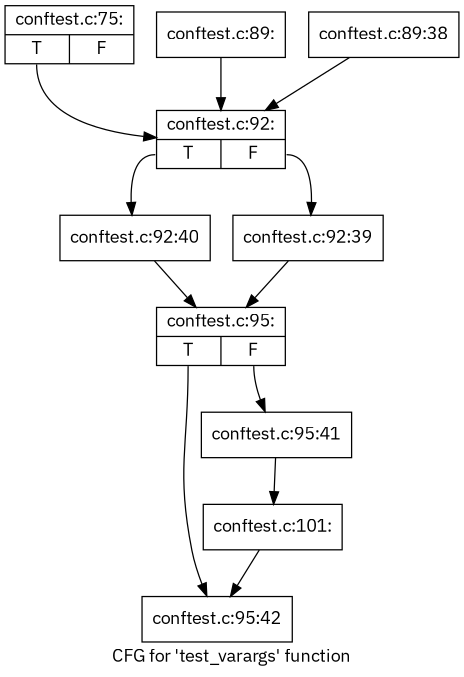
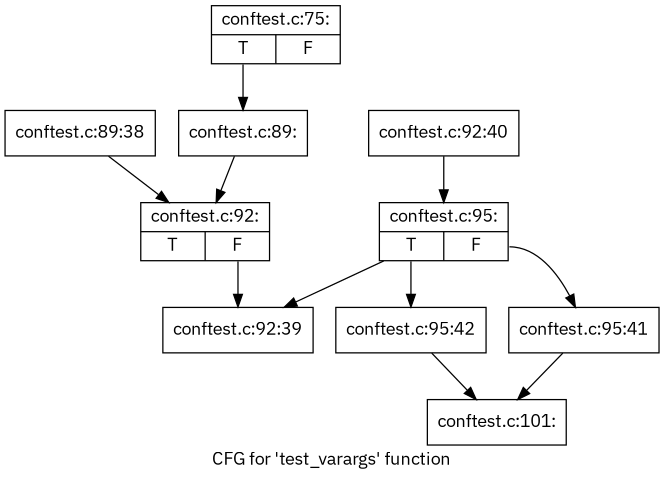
(76, 119) -> (243, 81)
(134, 173) -> none
(272, 279) -> (340, 281)
(248, 568) -> (449, 372)
